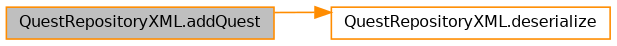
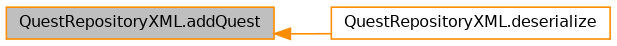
(295, 12) -> (311, 34)
